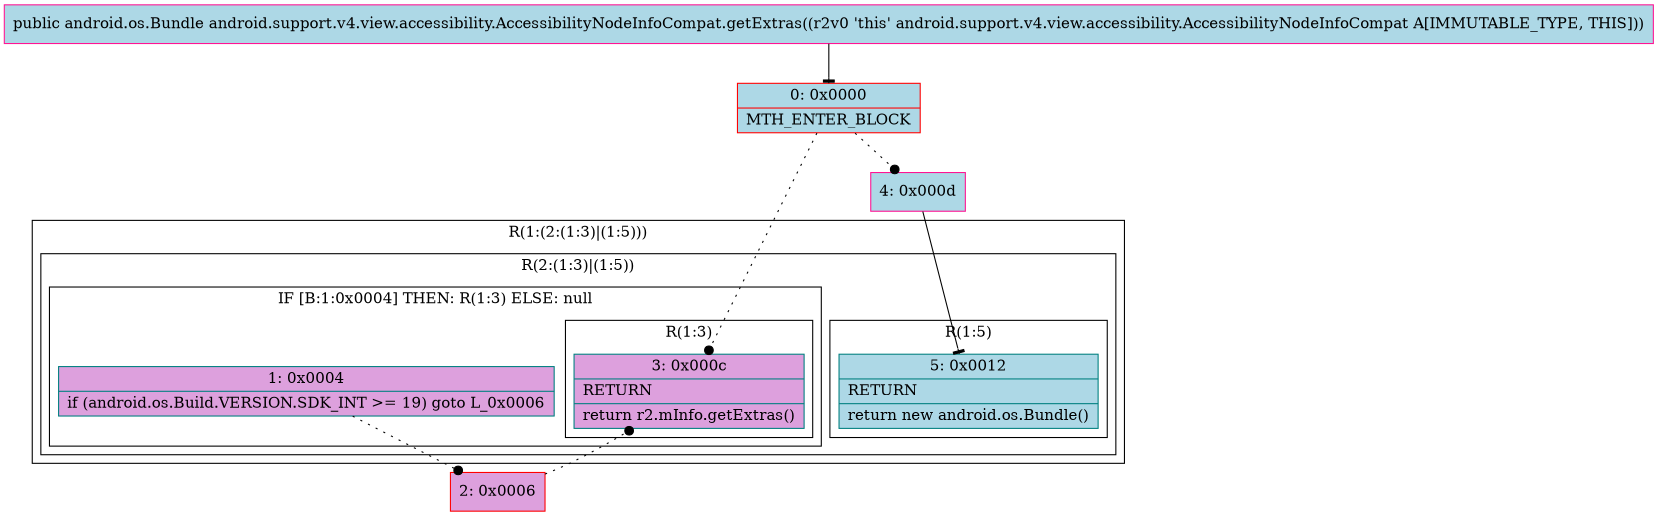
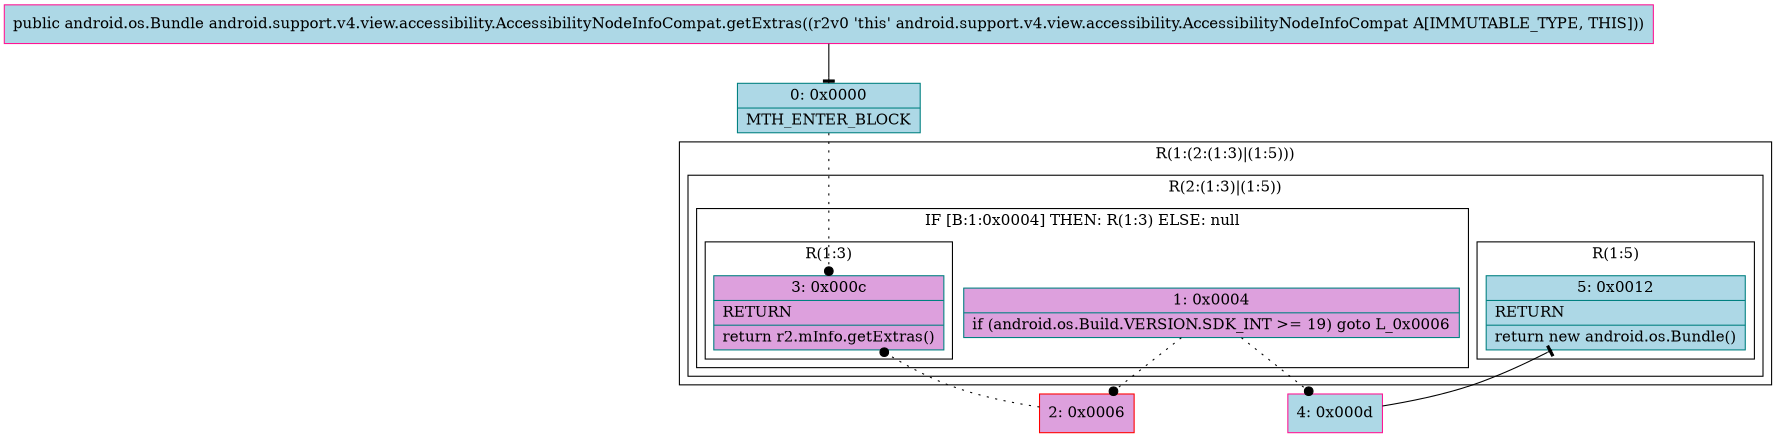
(829, 108) -> (829, 108)
(873, 150) -> (1270, 361)
